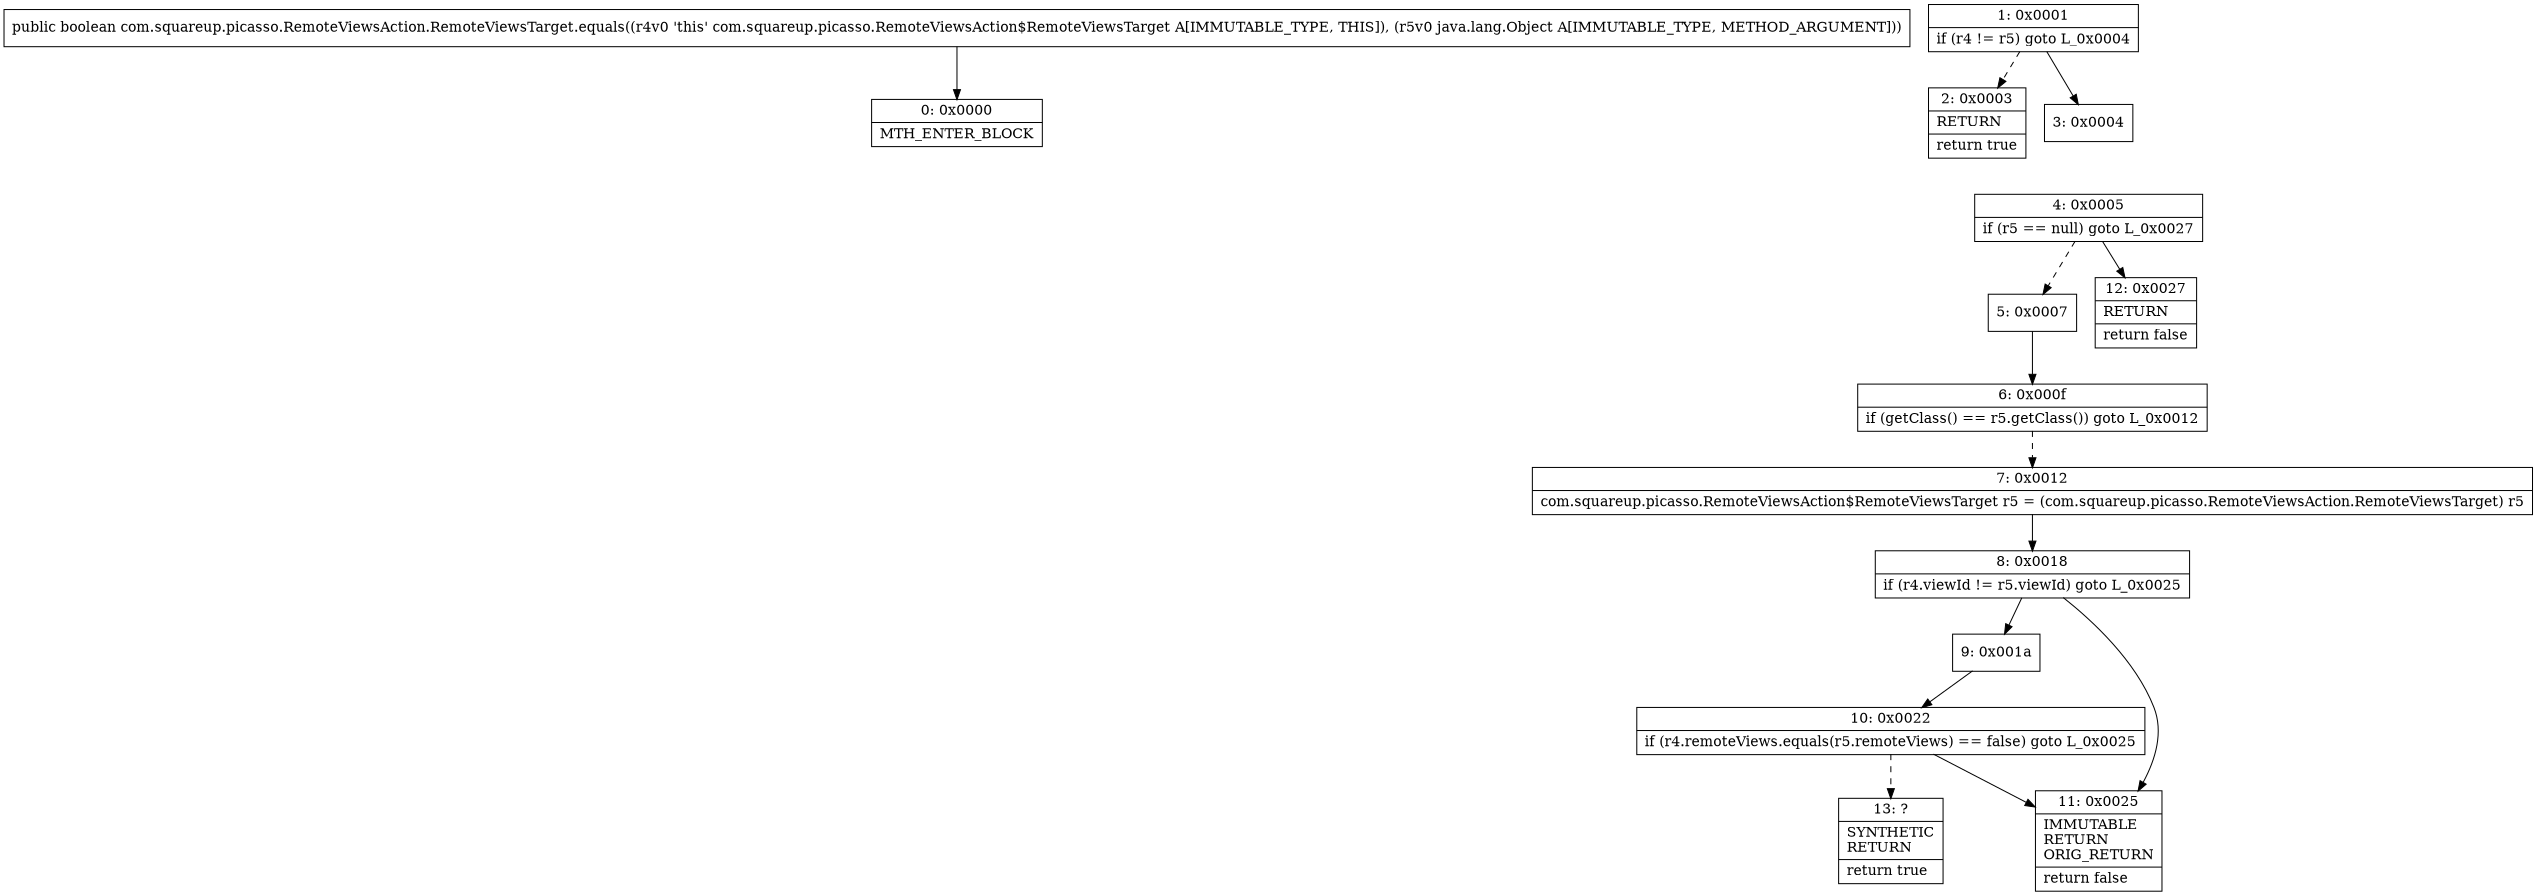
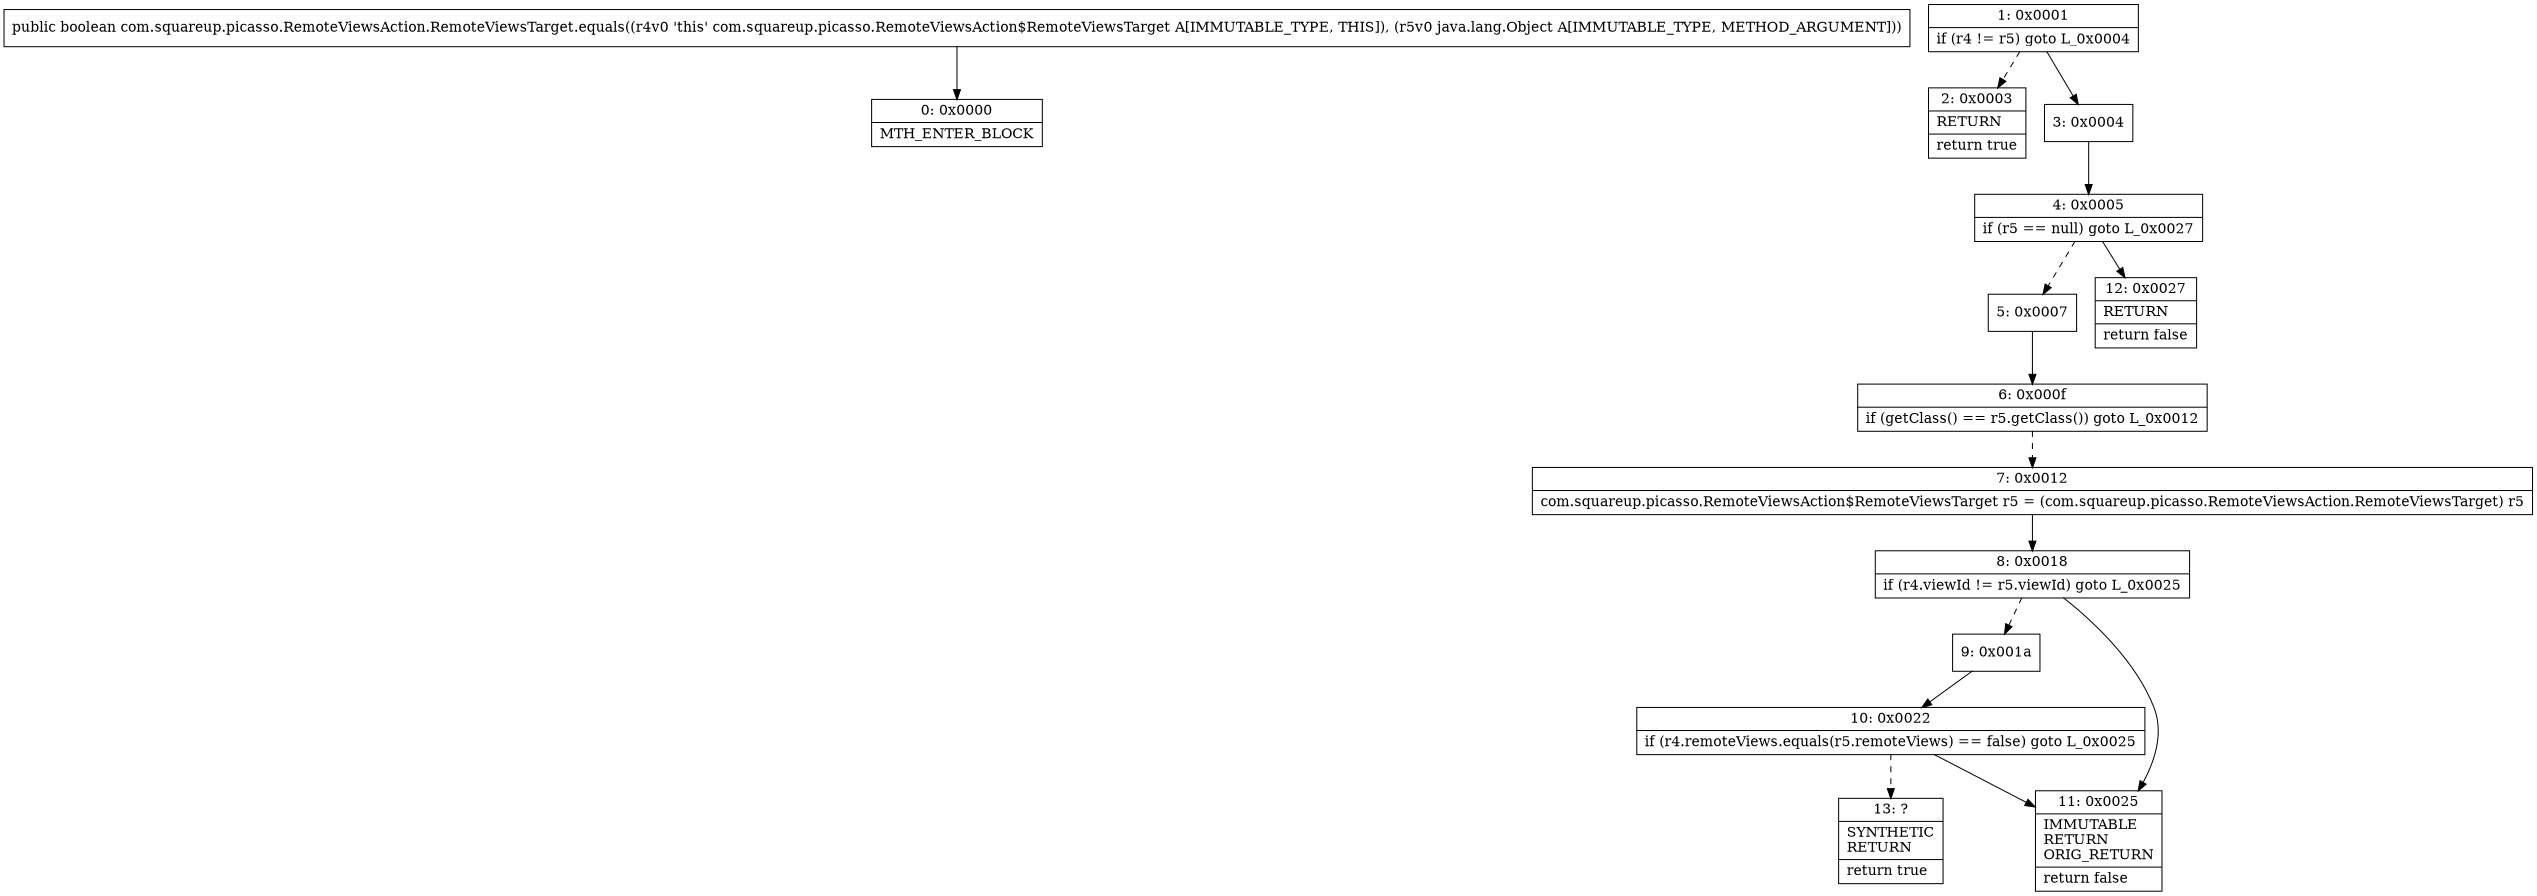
none -> (2089, 163)
(2015, 611) -> (2015, 611)
